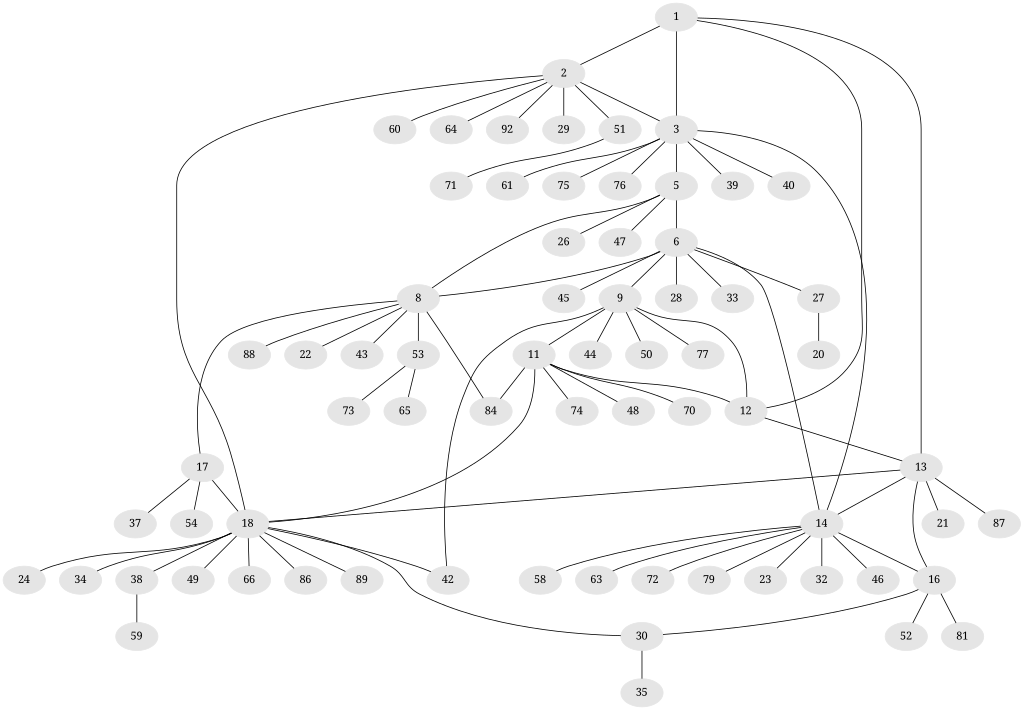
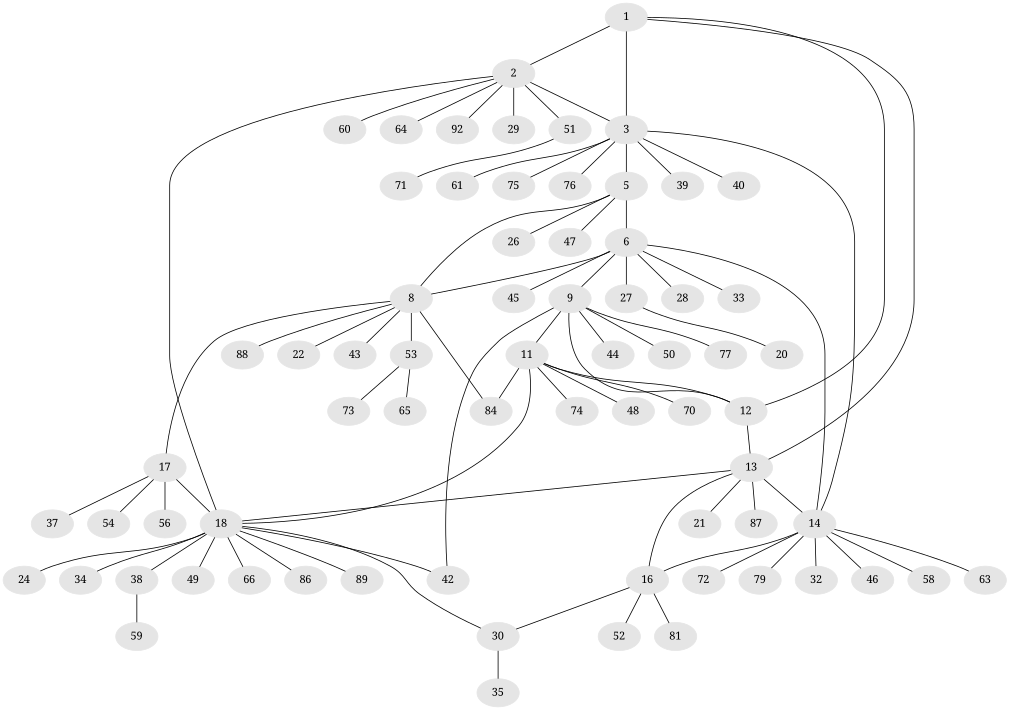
none -> (165, 524)
(766, 580) -> none
